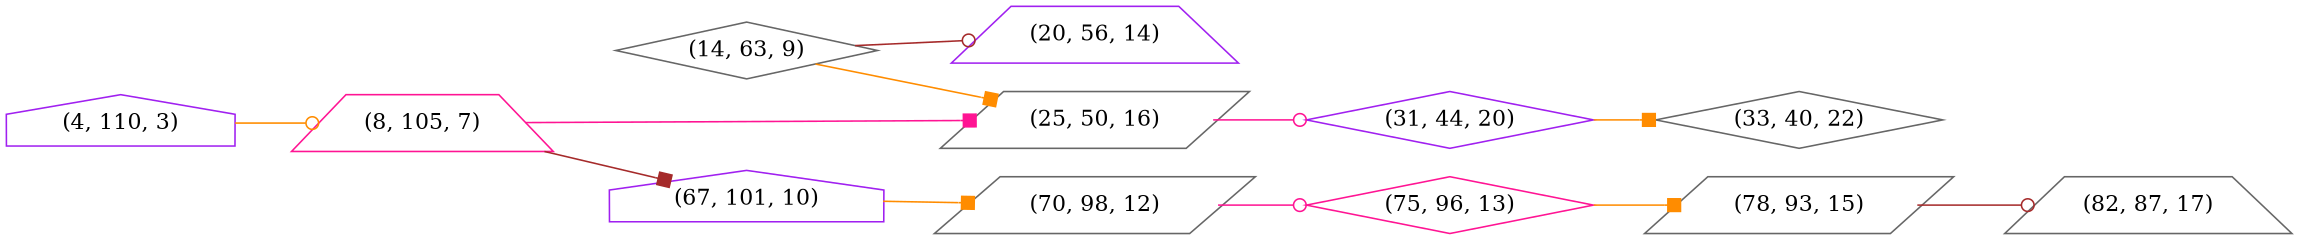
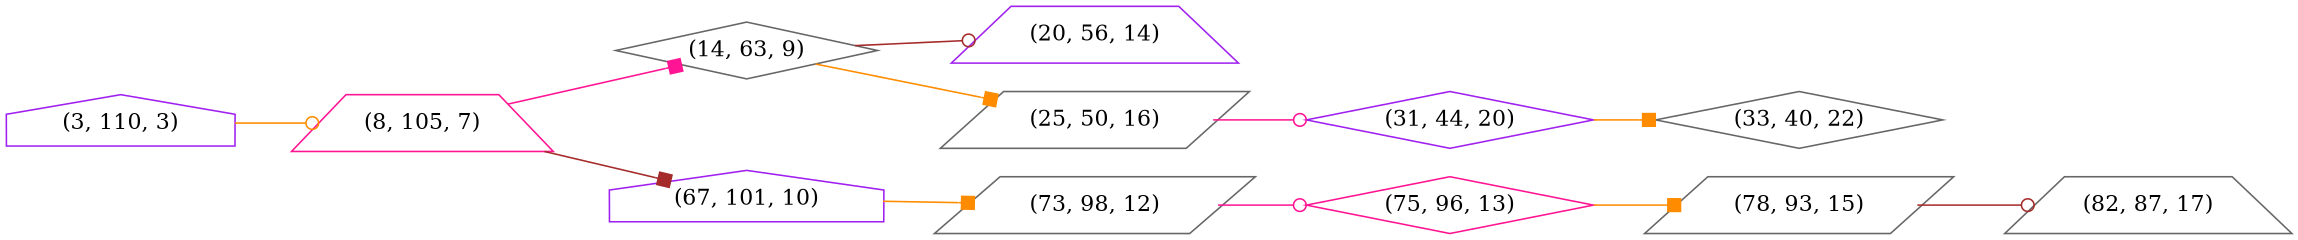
(743, 122) -> (587, 86)
(121, 123) -> (121, 123)
(1095, 205) -> (1095, 205)
